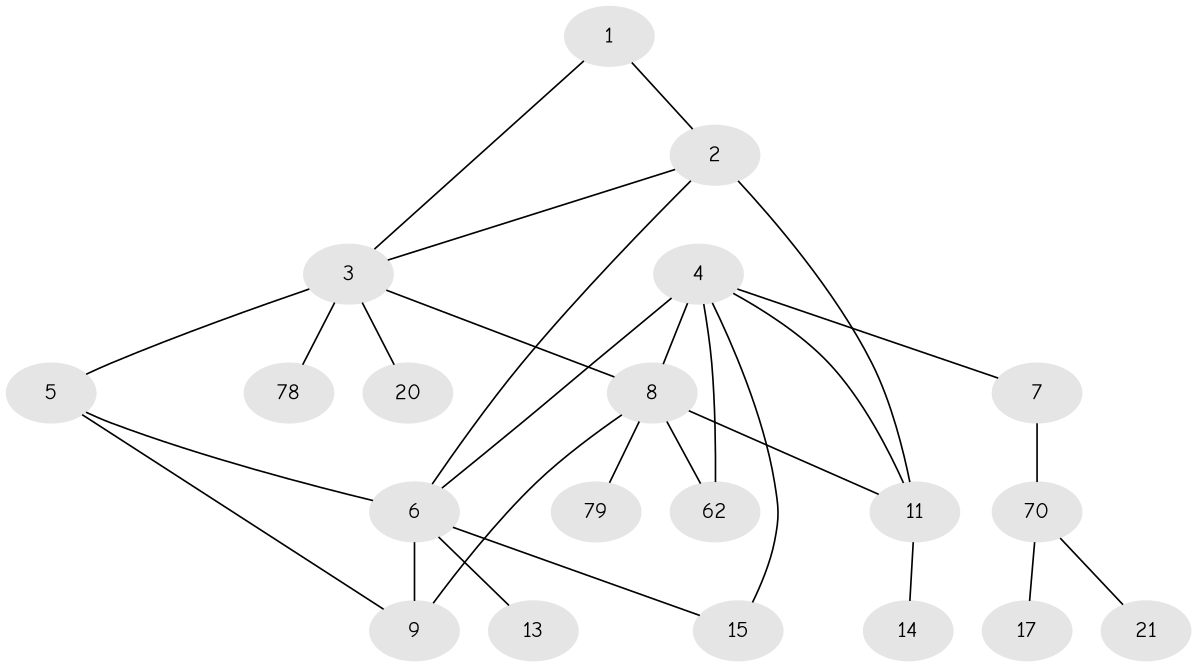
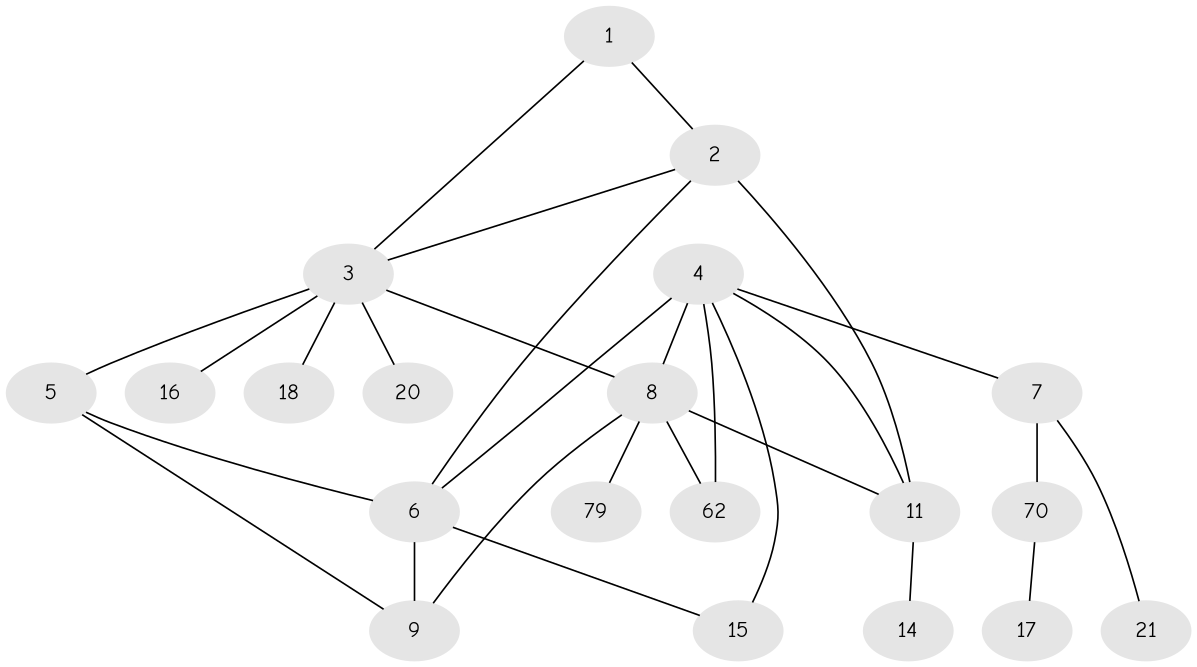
none -> (170, 393)
(289, 393) -> (289, 393)
(1092, 571) -> (1107, 506)
(533, 631) -> none
